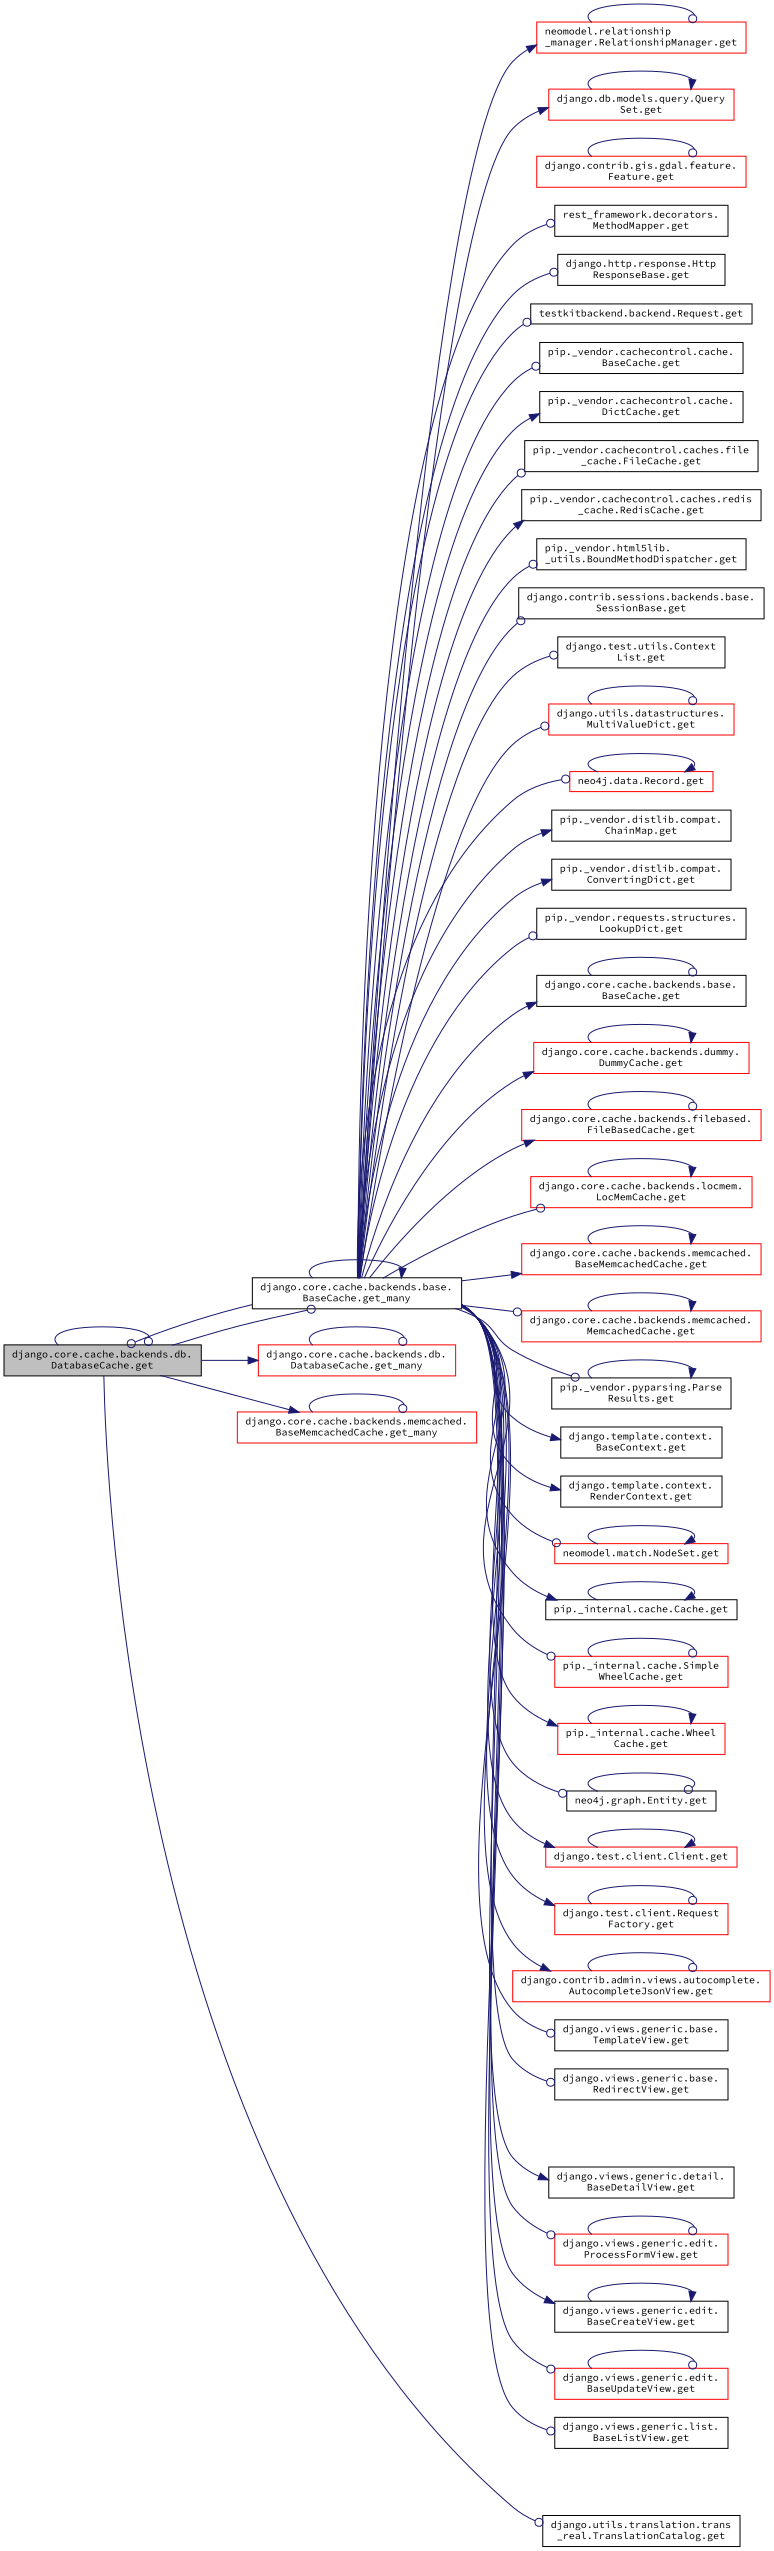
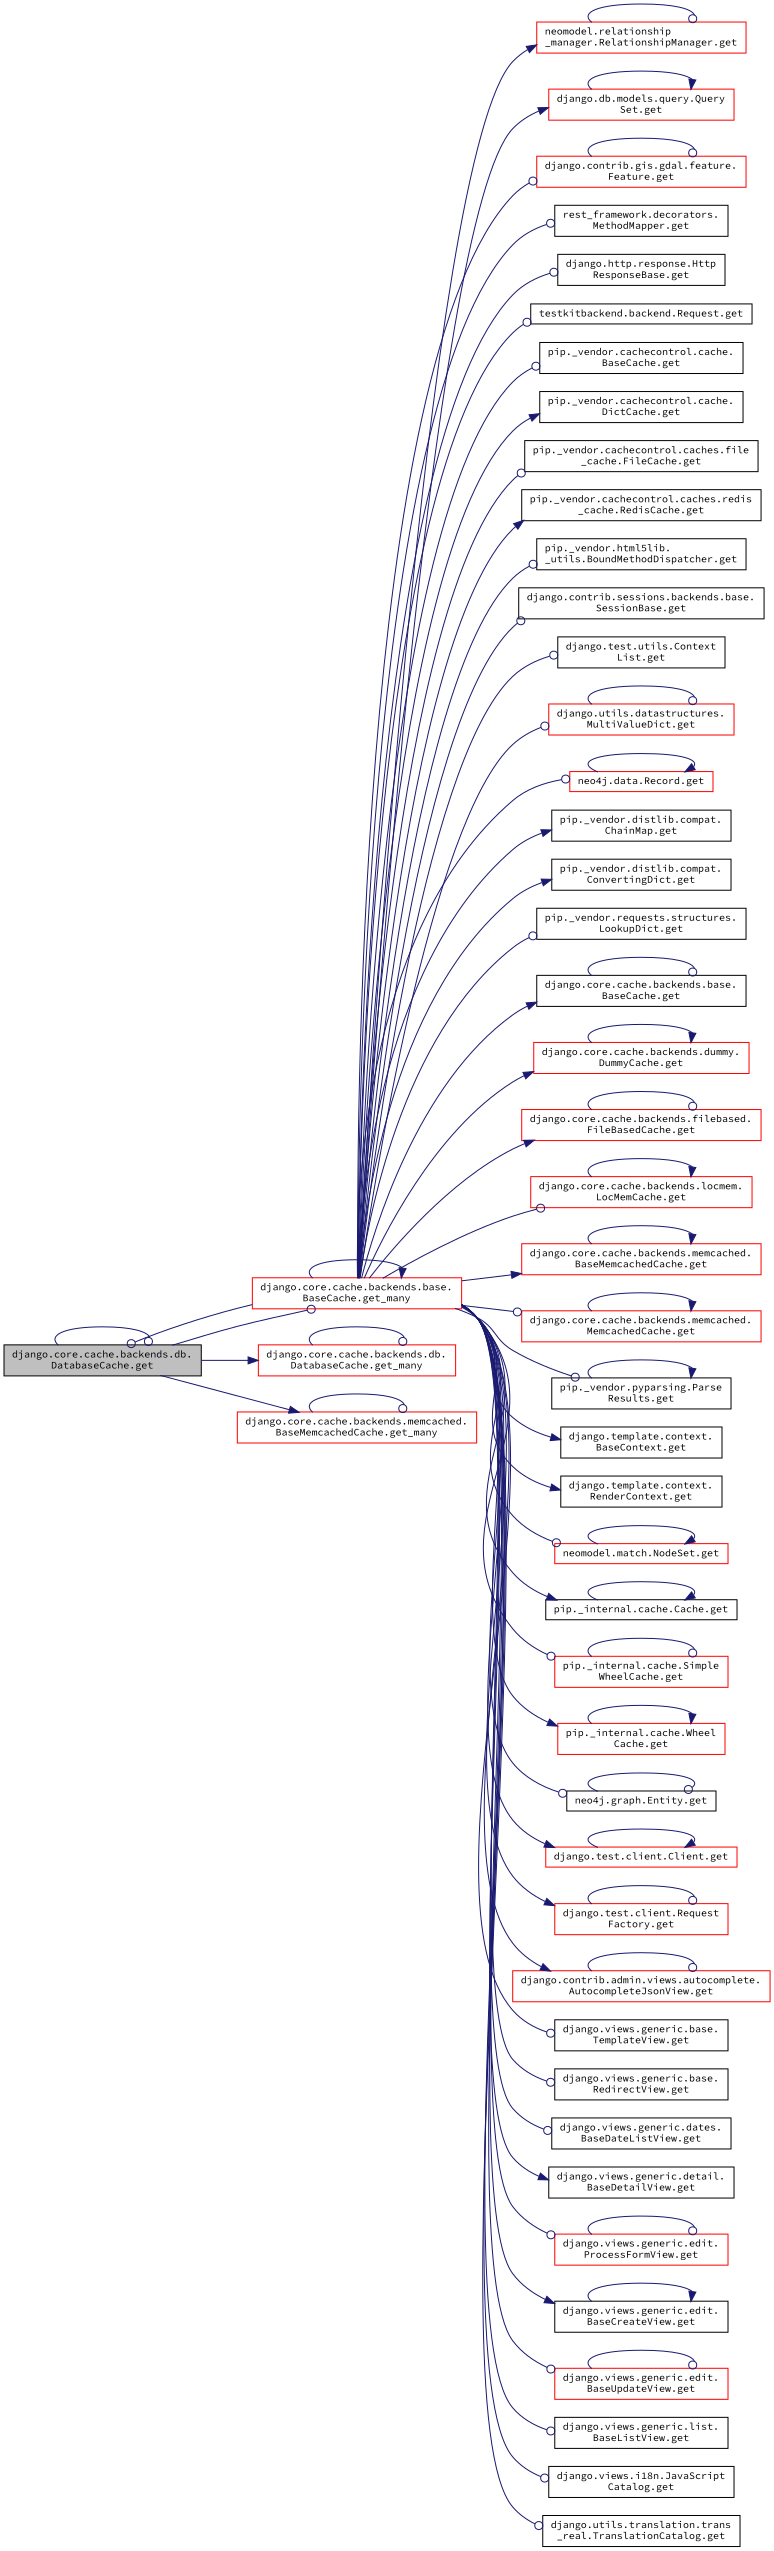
none -> (386, 659)
(357, 1293) -> (357, 1293)
(206, 1995) -> (494, 1916)
none -> (641, 2133)
none -> (641, 2482)
